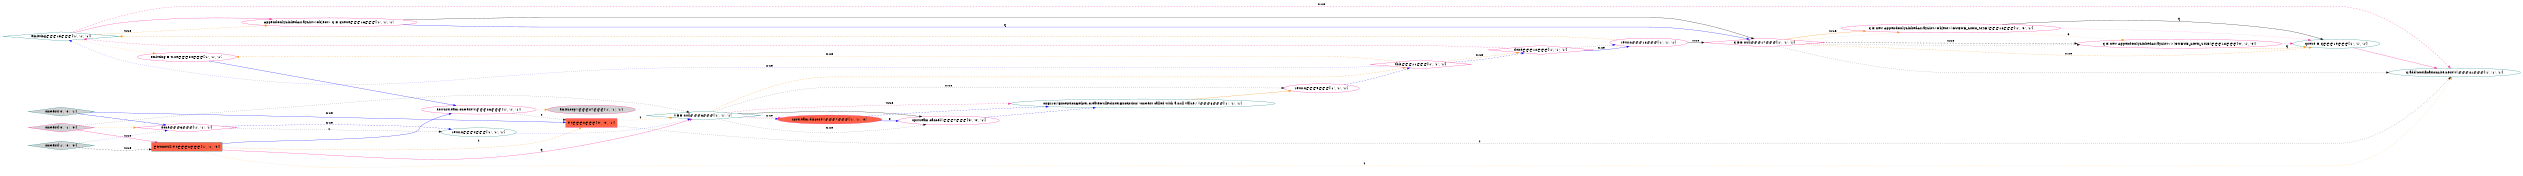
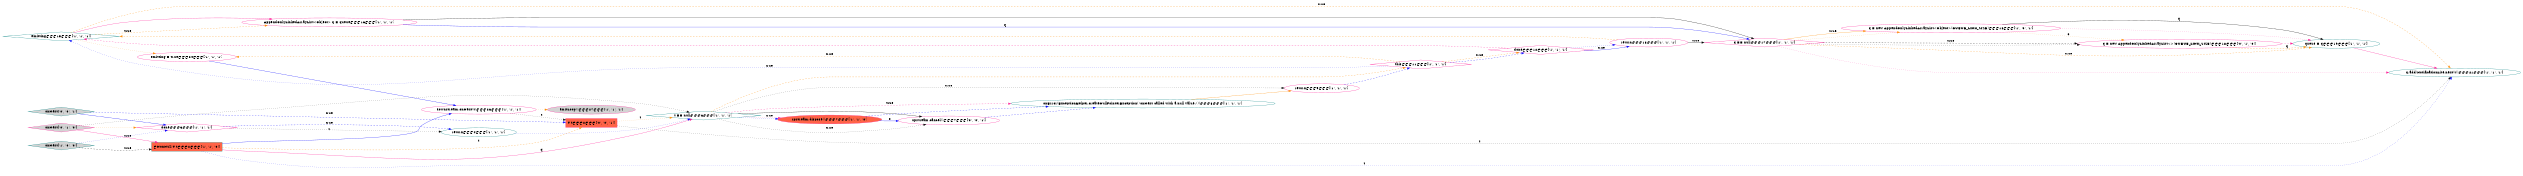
(1267, 6) -> (1267, 6)
(2081, 73) -> (2081, 73)
(326, 117) -> (326, 117)
(1343, 165) -> (1343, 165)
